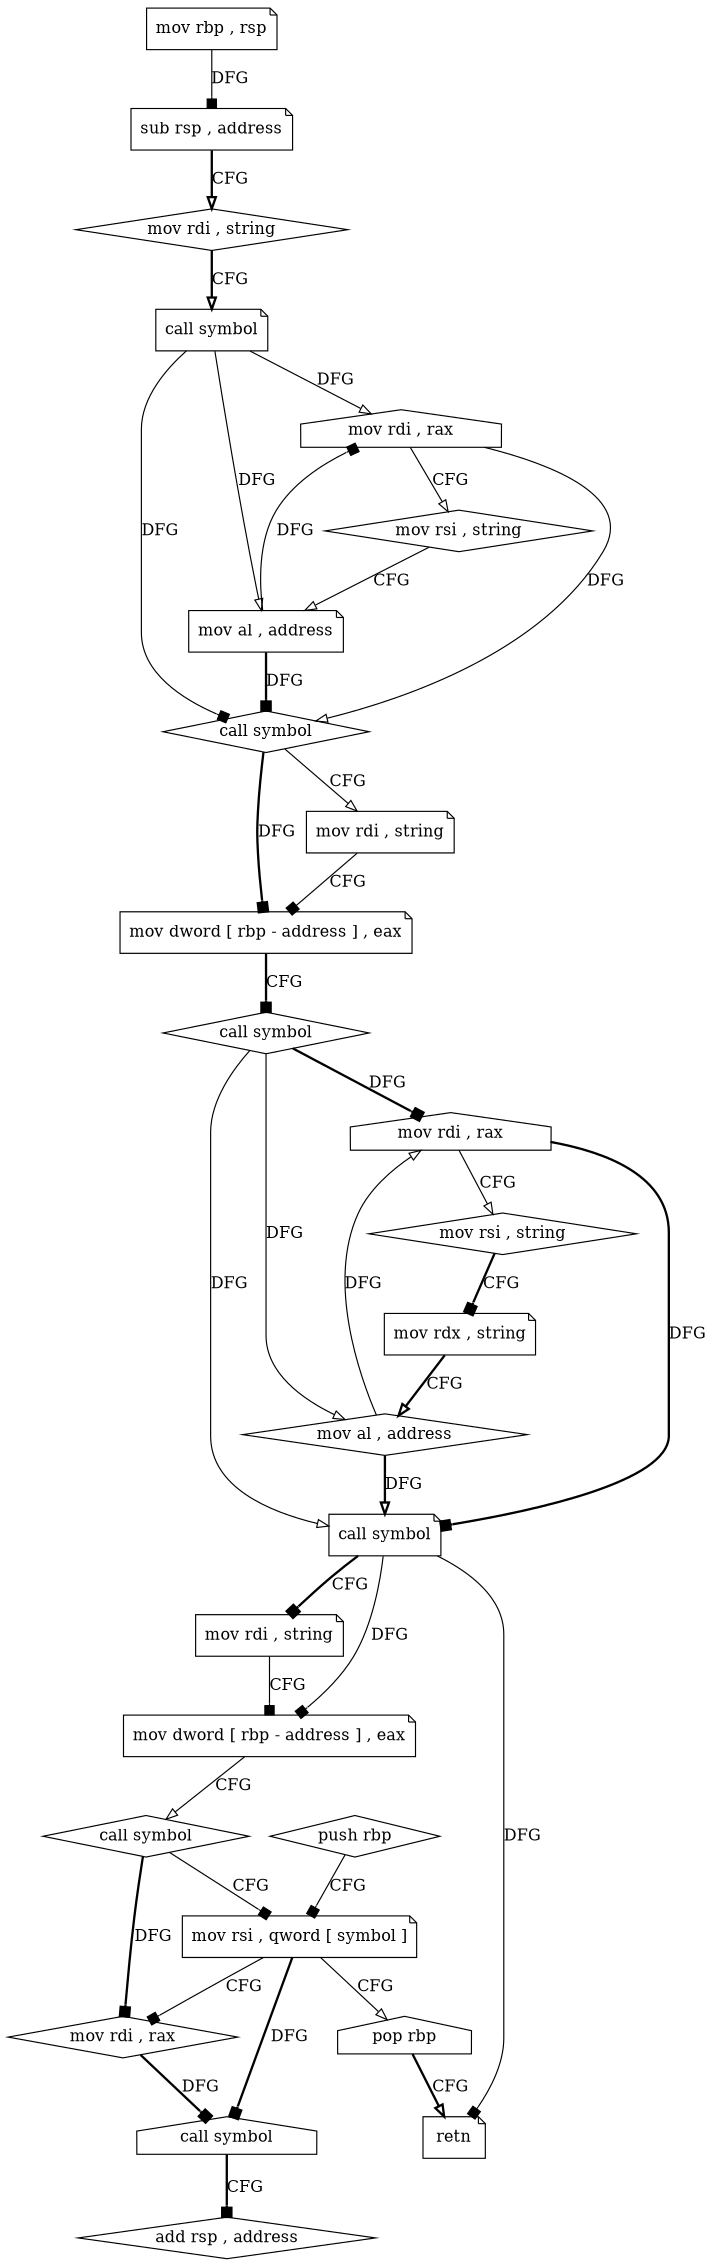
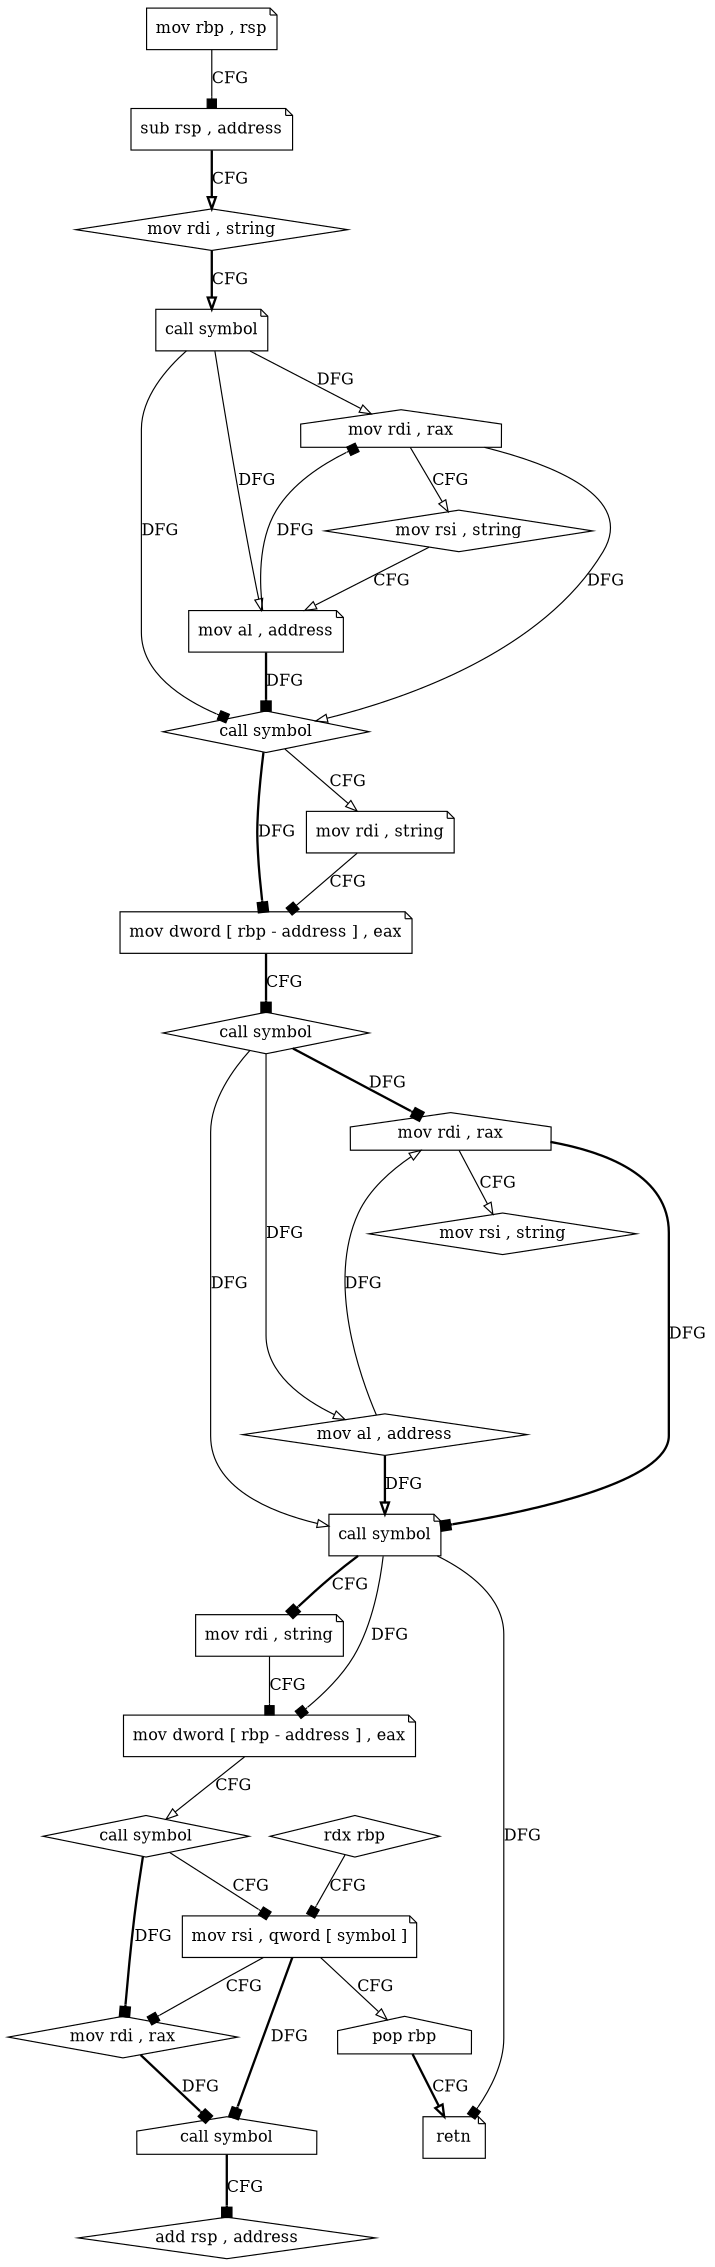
(230, 79) -> (230, 79)
(460, 1334) -> none
(355, 1836) -> (355, 1836)
